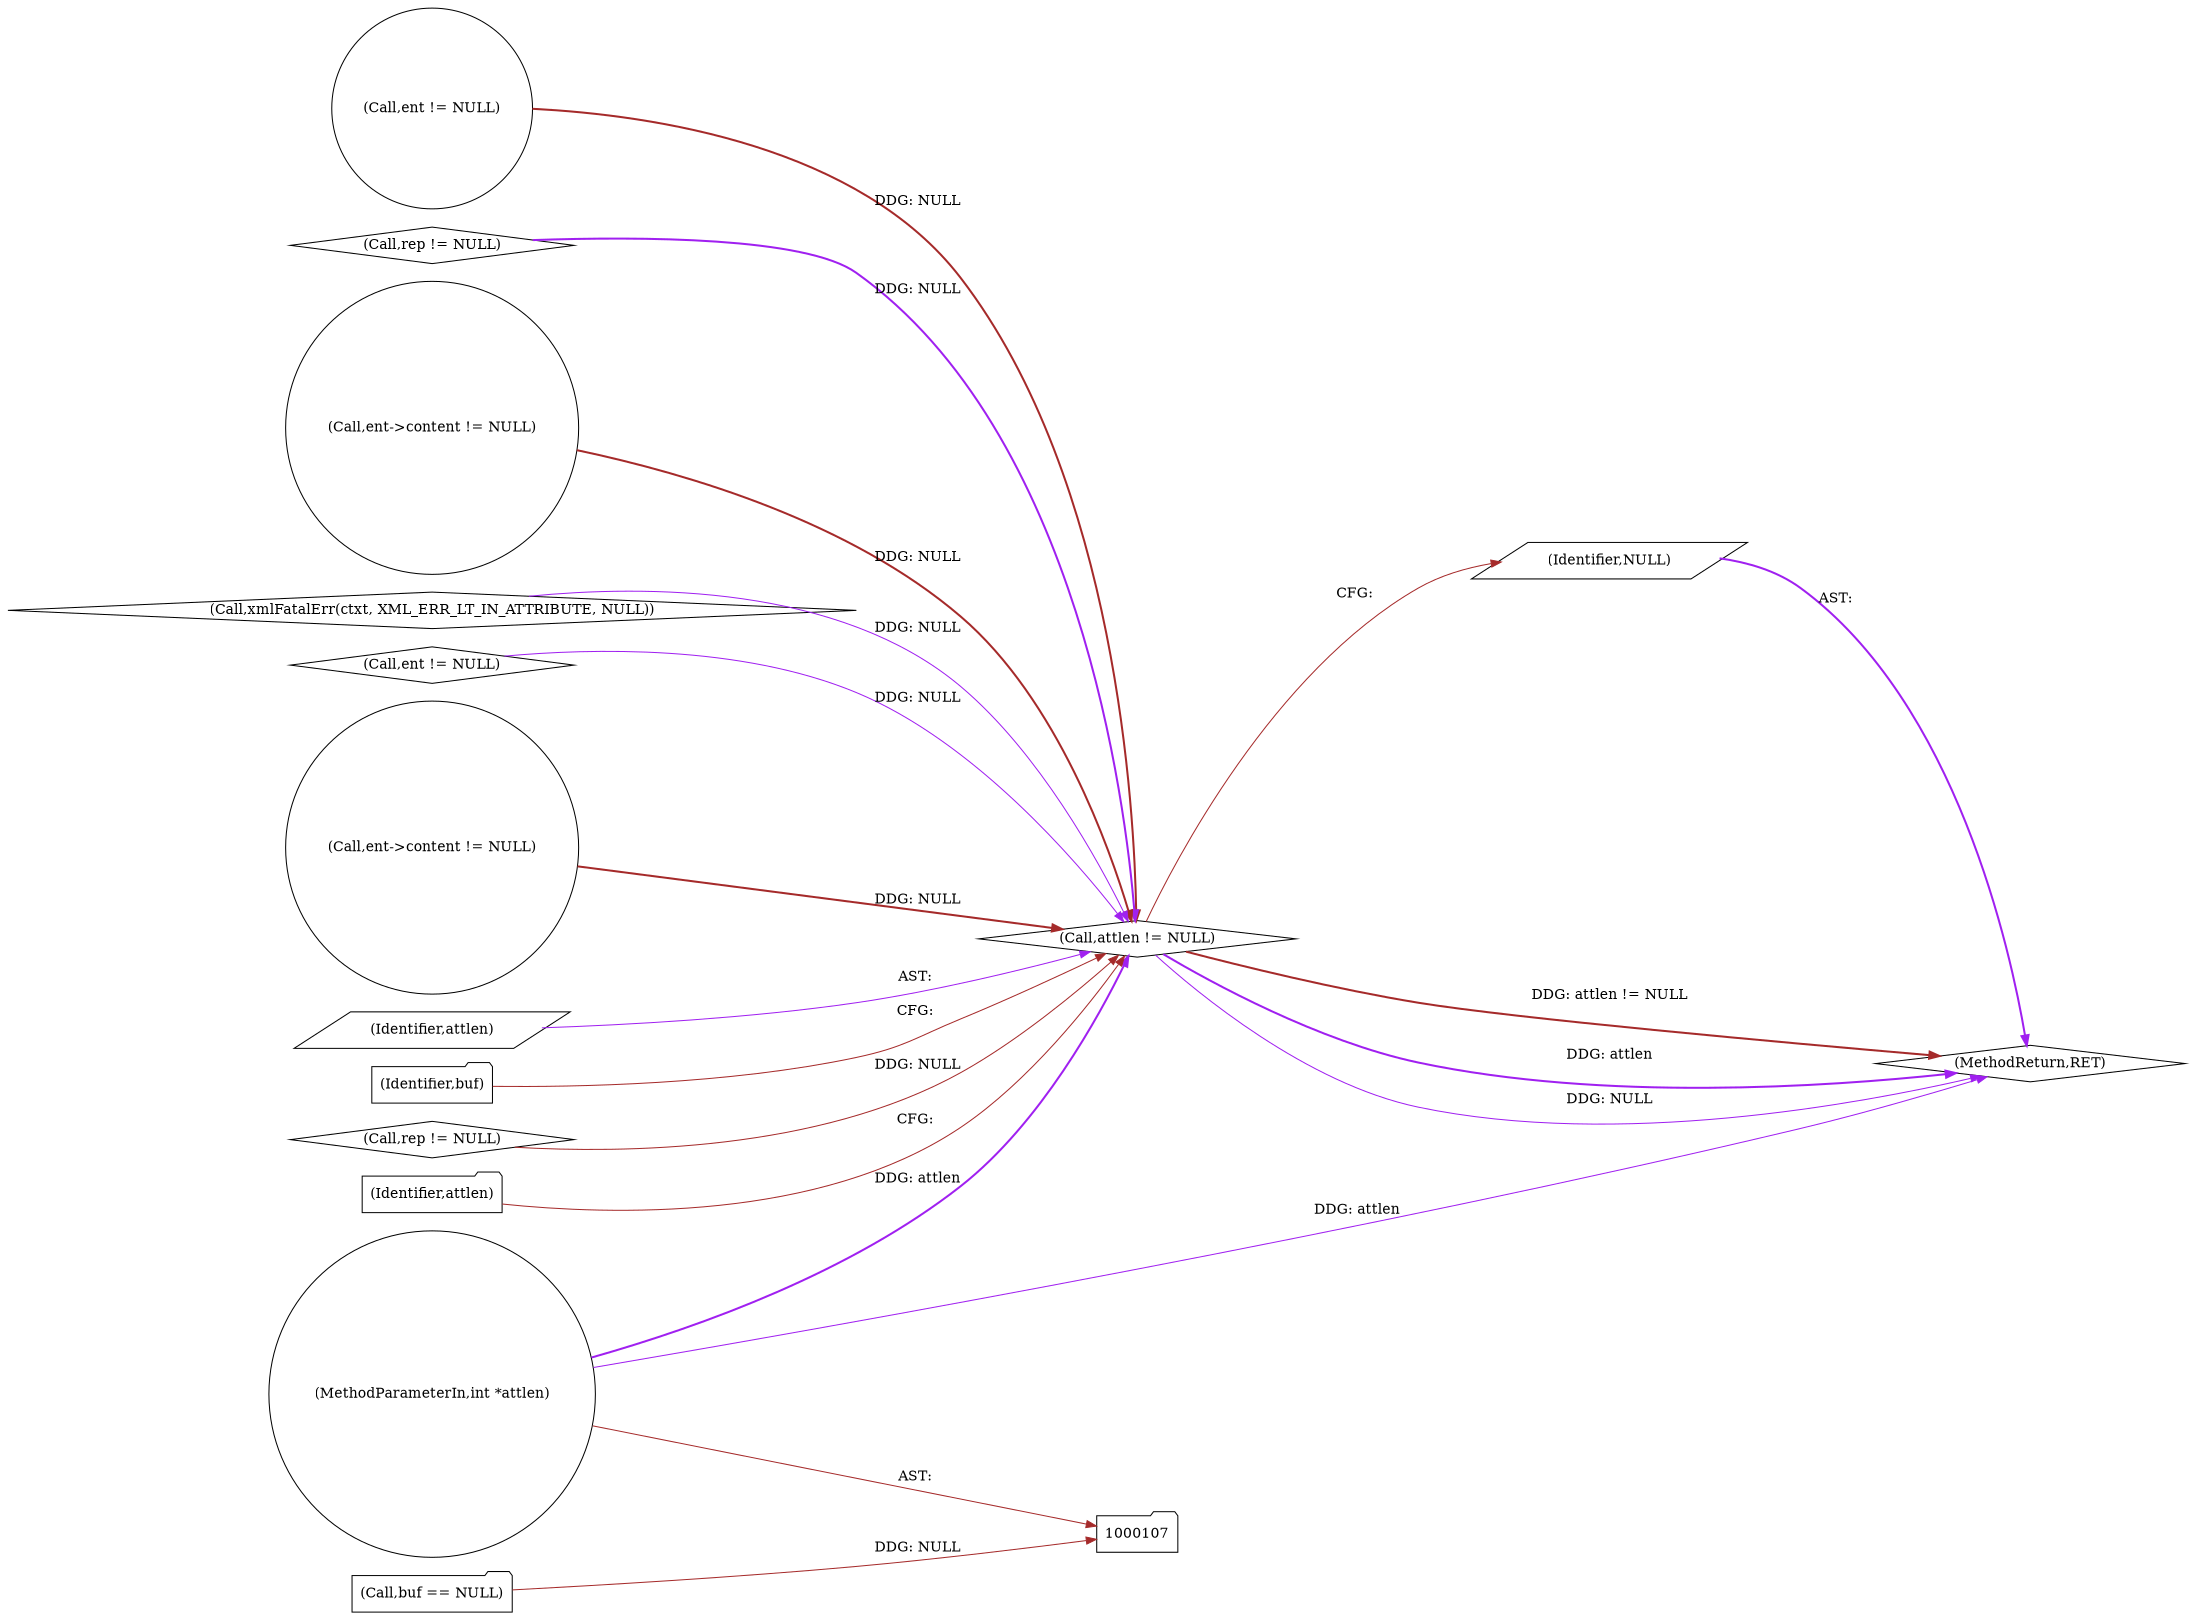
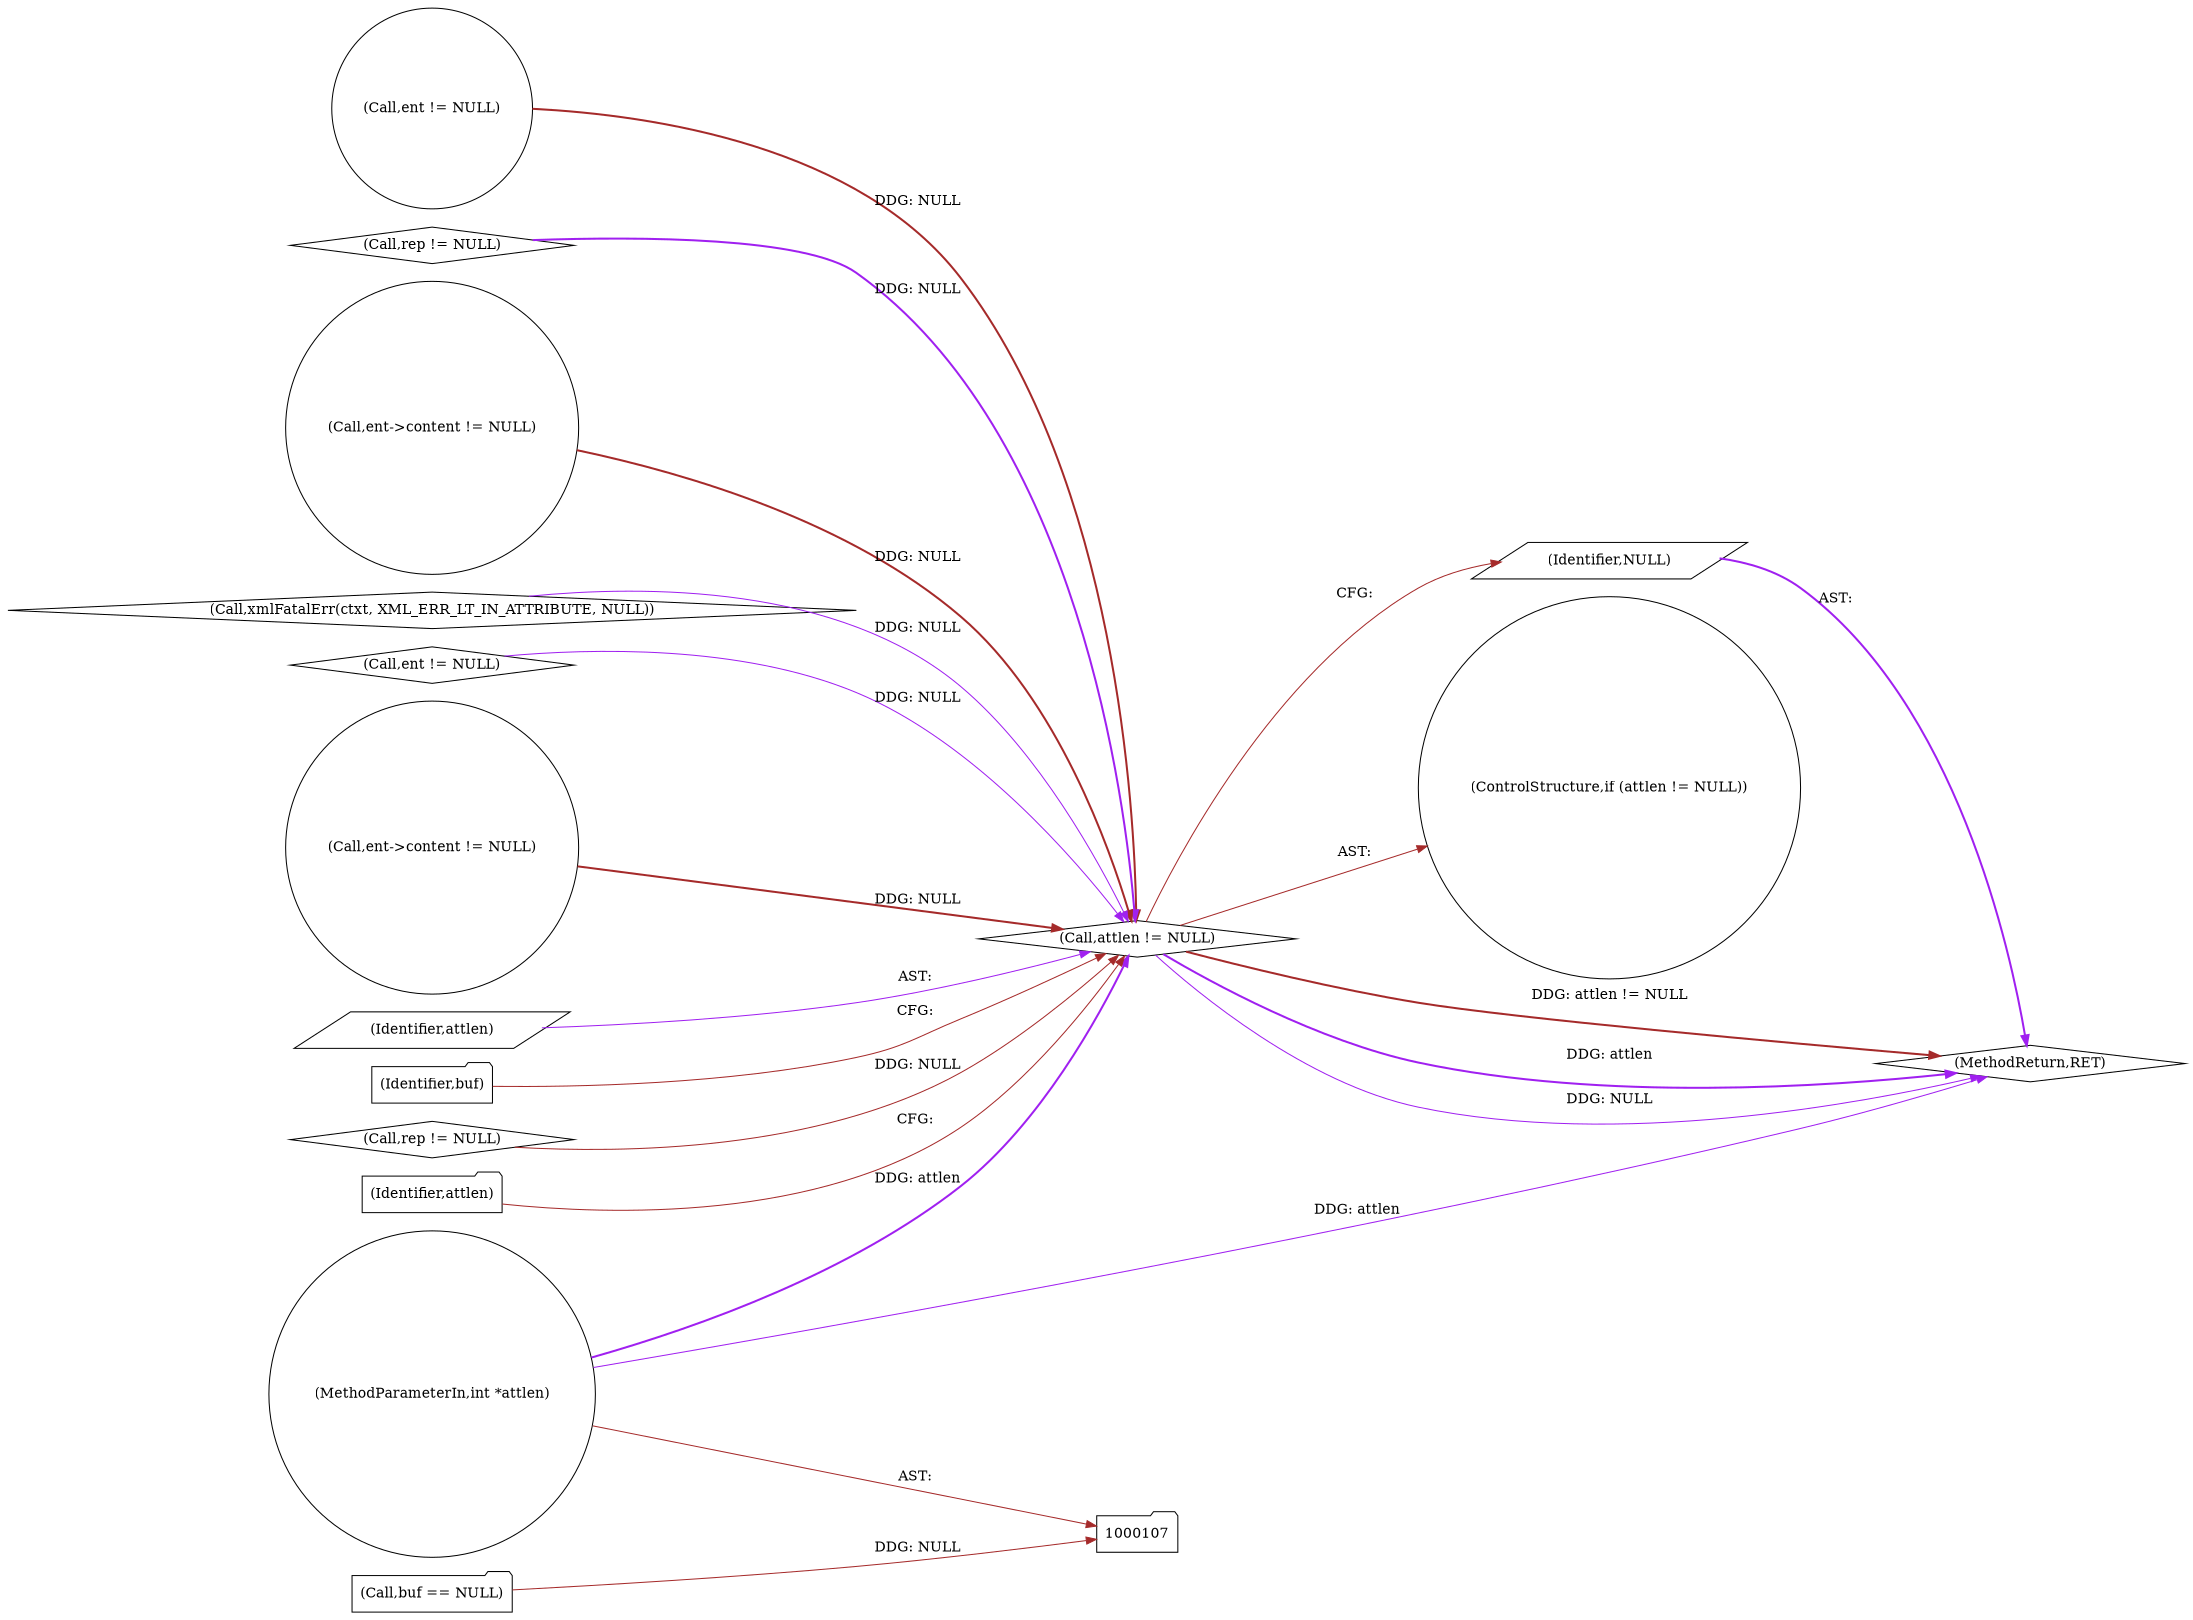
none -> (1609, 788)
